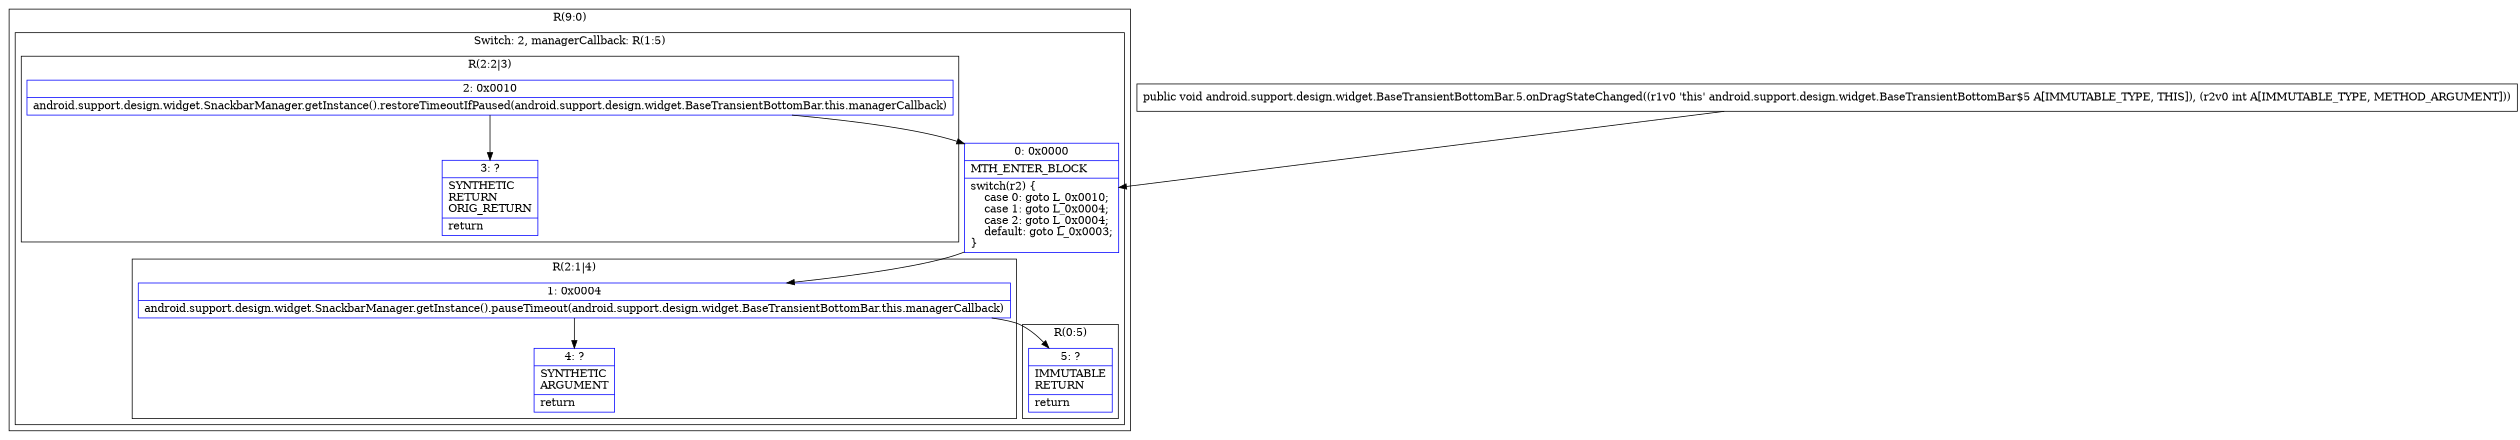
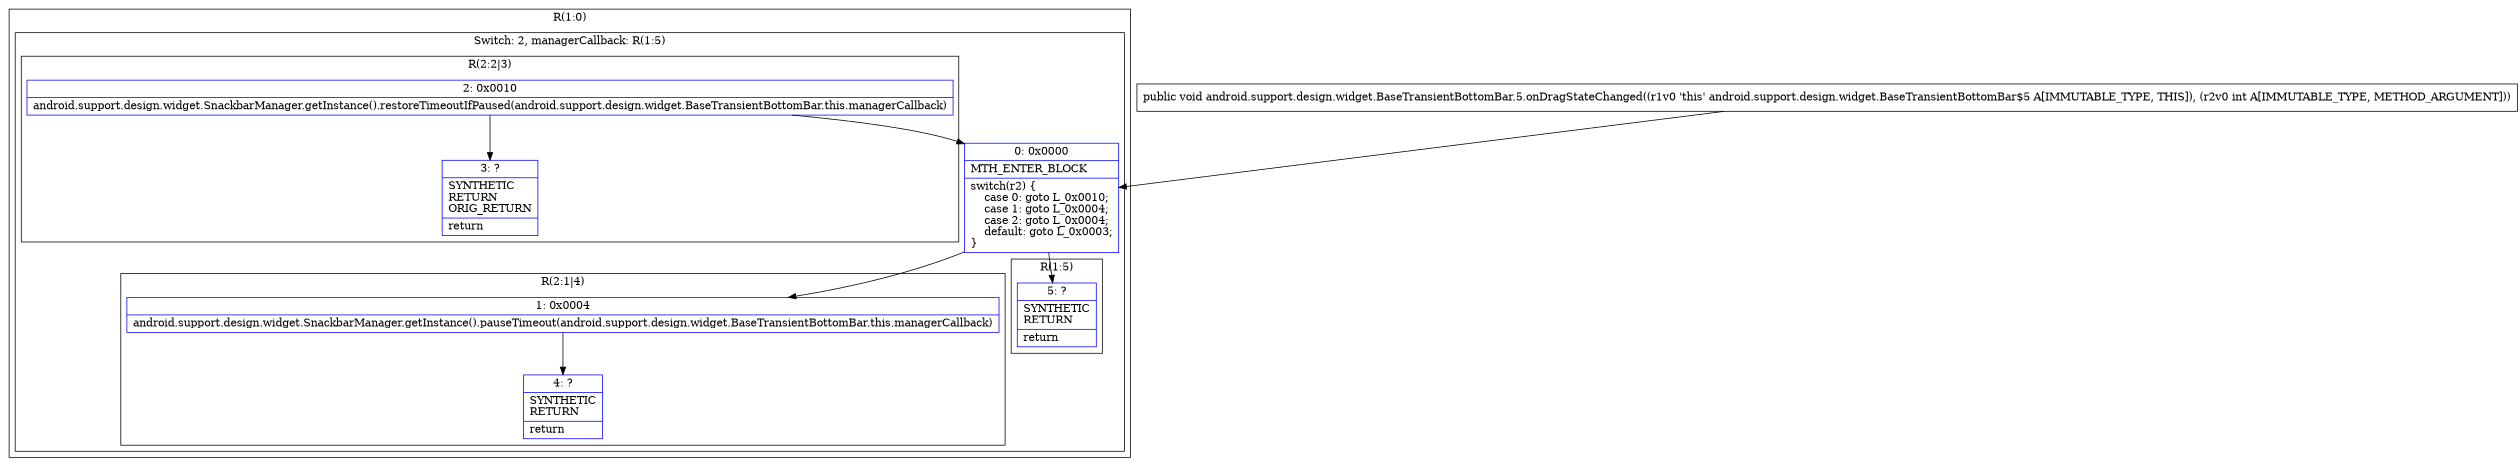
(570, 18) -> (570, 18)
(1028, 329) -> (1050, 264)
(1070, 333) -> (1057, 268)
(1070, 374) -> (1057, 309)
(574, 386) -> (554, 412)
